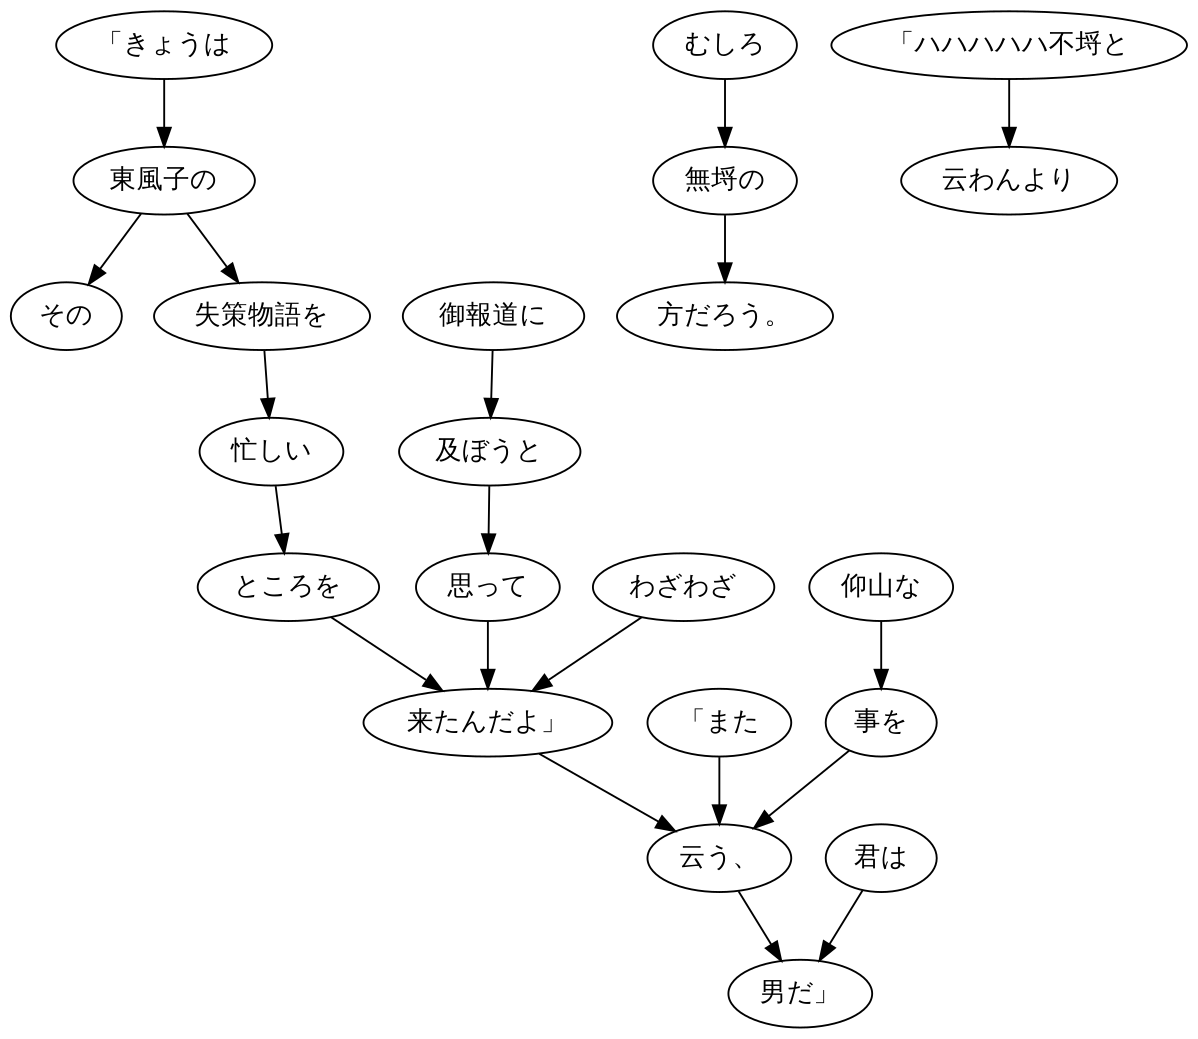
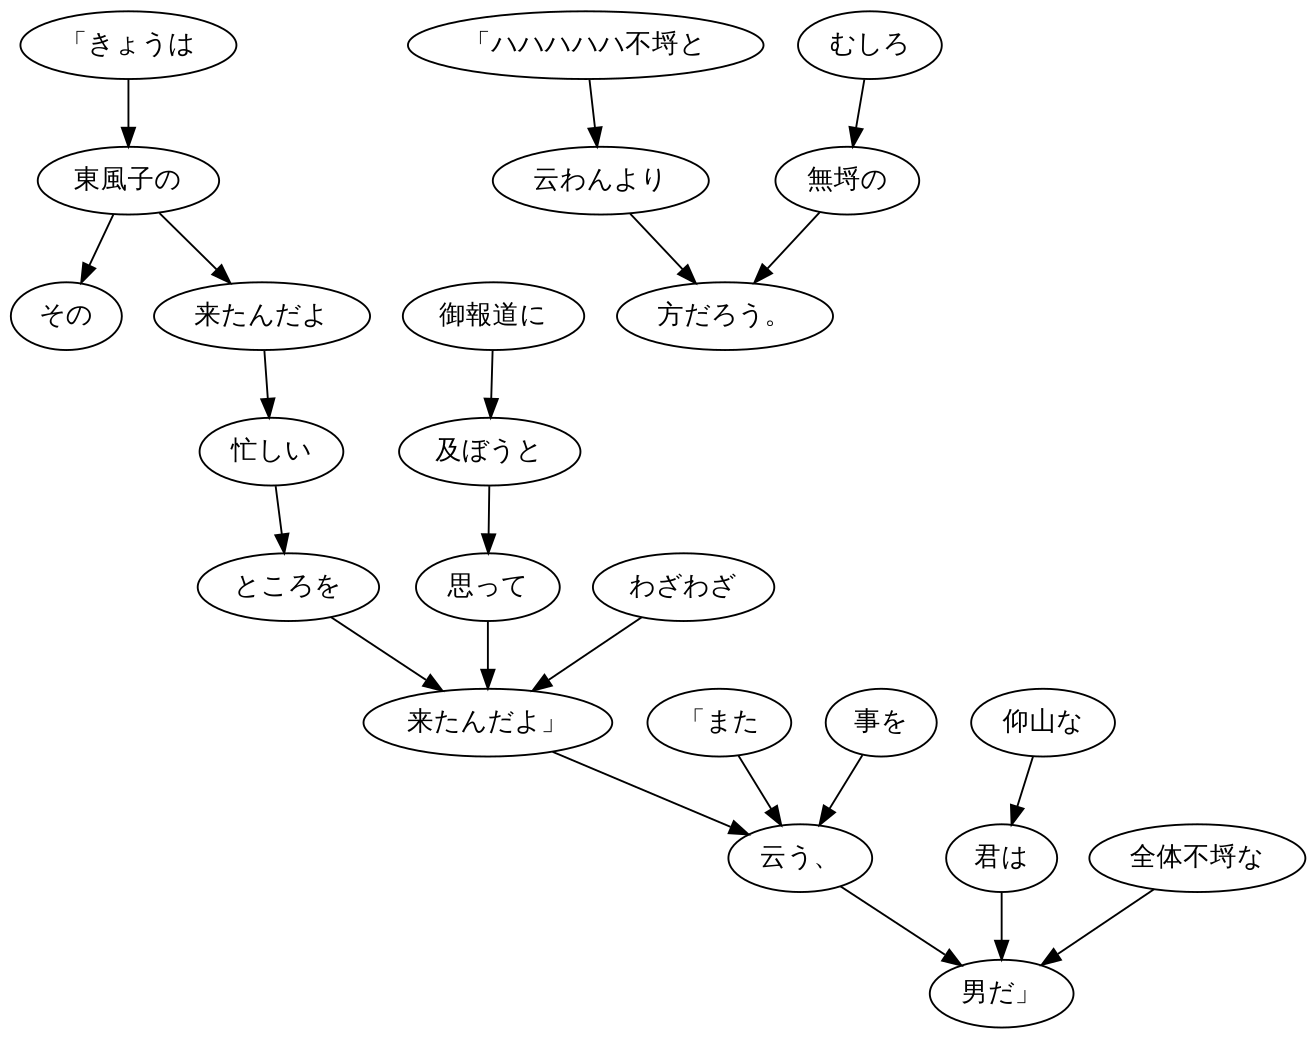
none -> (656, 242)
(262, 316) -> (262, 316)
(881, 646) -> (1025, 782)
none -> (1197, 858)
